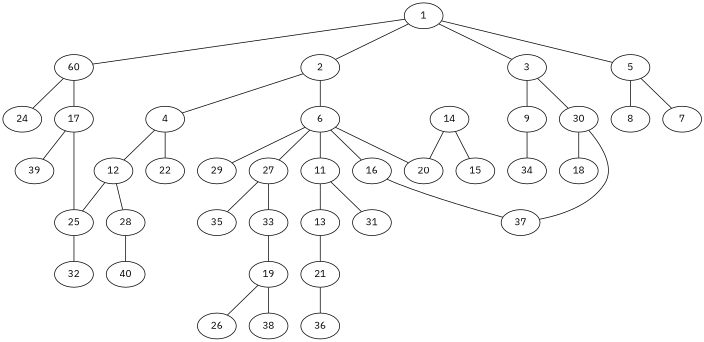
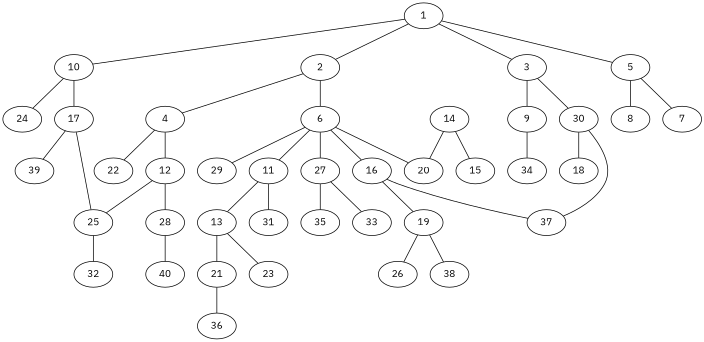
(74, 67) -> (74, 67)
(269, 249) -> (398, 197)
none -> (269, 274)
